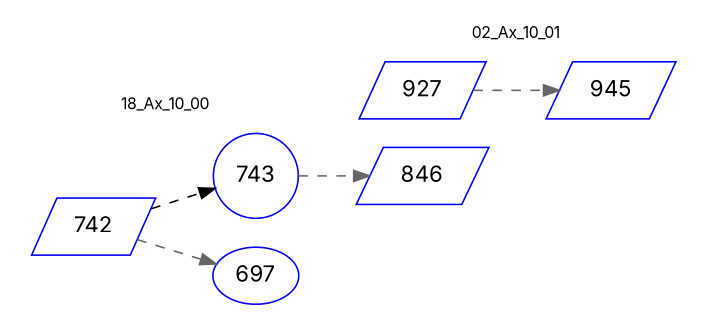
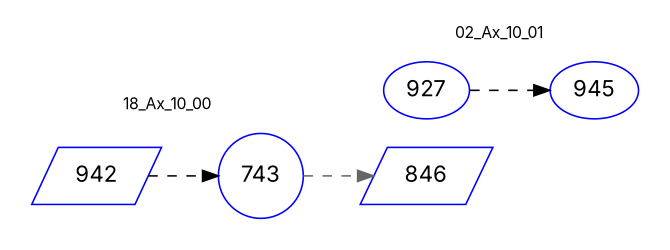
(423, 90) -> (427, 90)
(508, 90) -> (502, 90)
(611, 90) -> (594, 90)
(94, 227) -> (97, 176)
(256, 276) -> none
